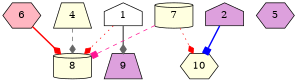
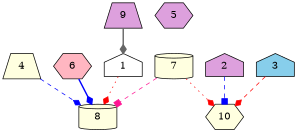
(123, 35) -> (123, 37)
(43, 37) -> (83, 88)
(73, 37) -> (57, 90)
(214, 37) -> (225, 87)
none -> (275, 66)
